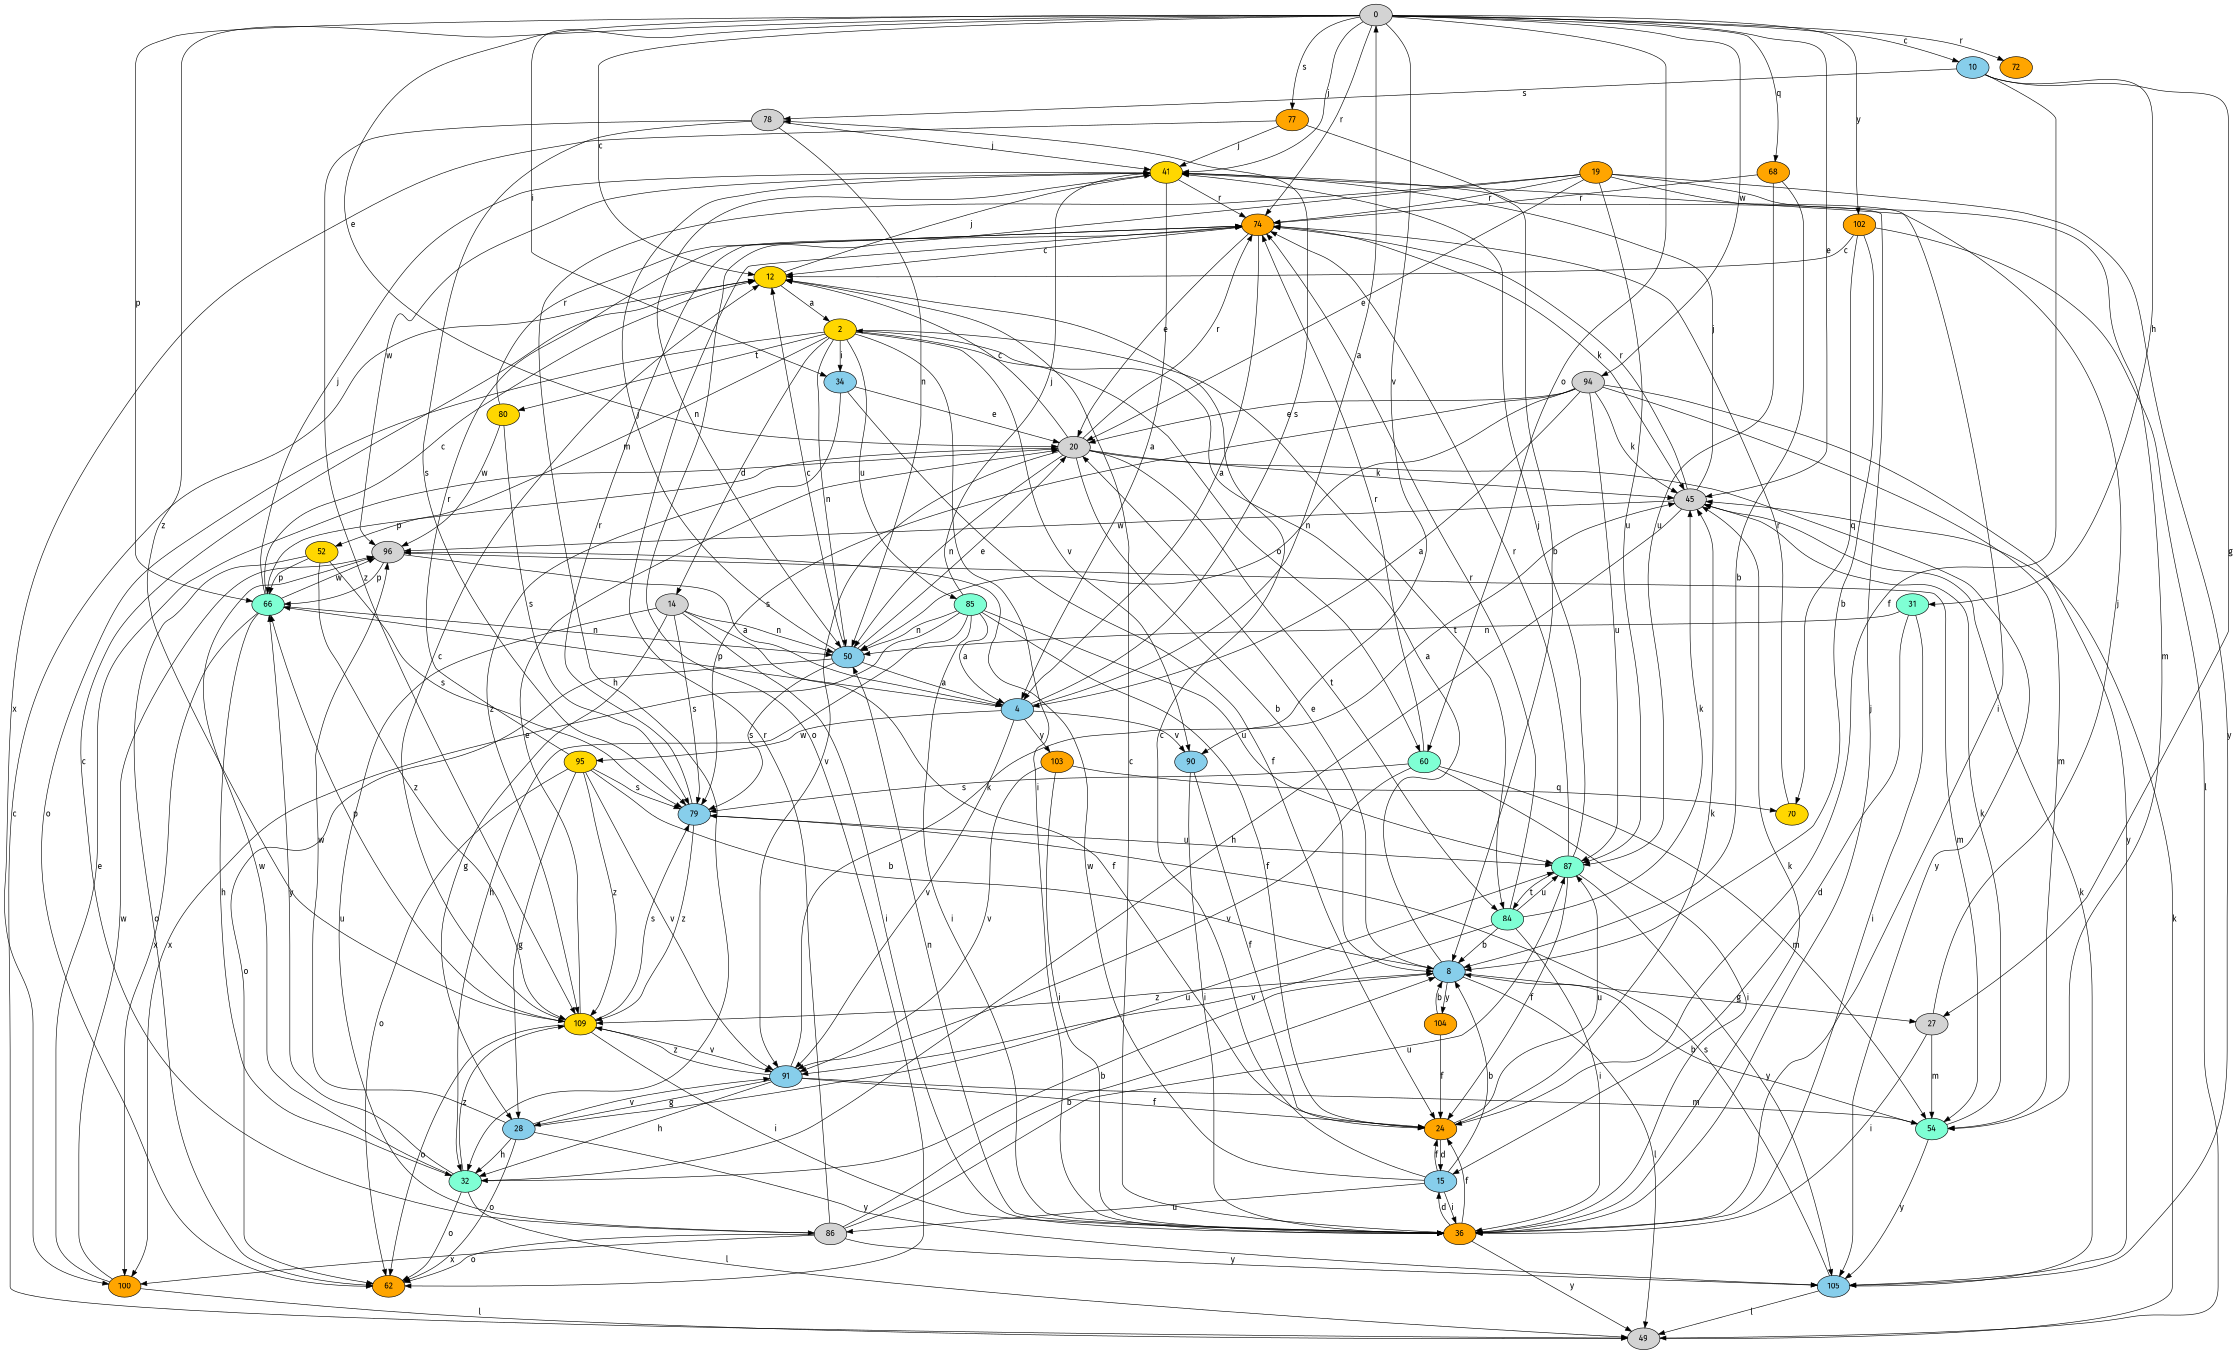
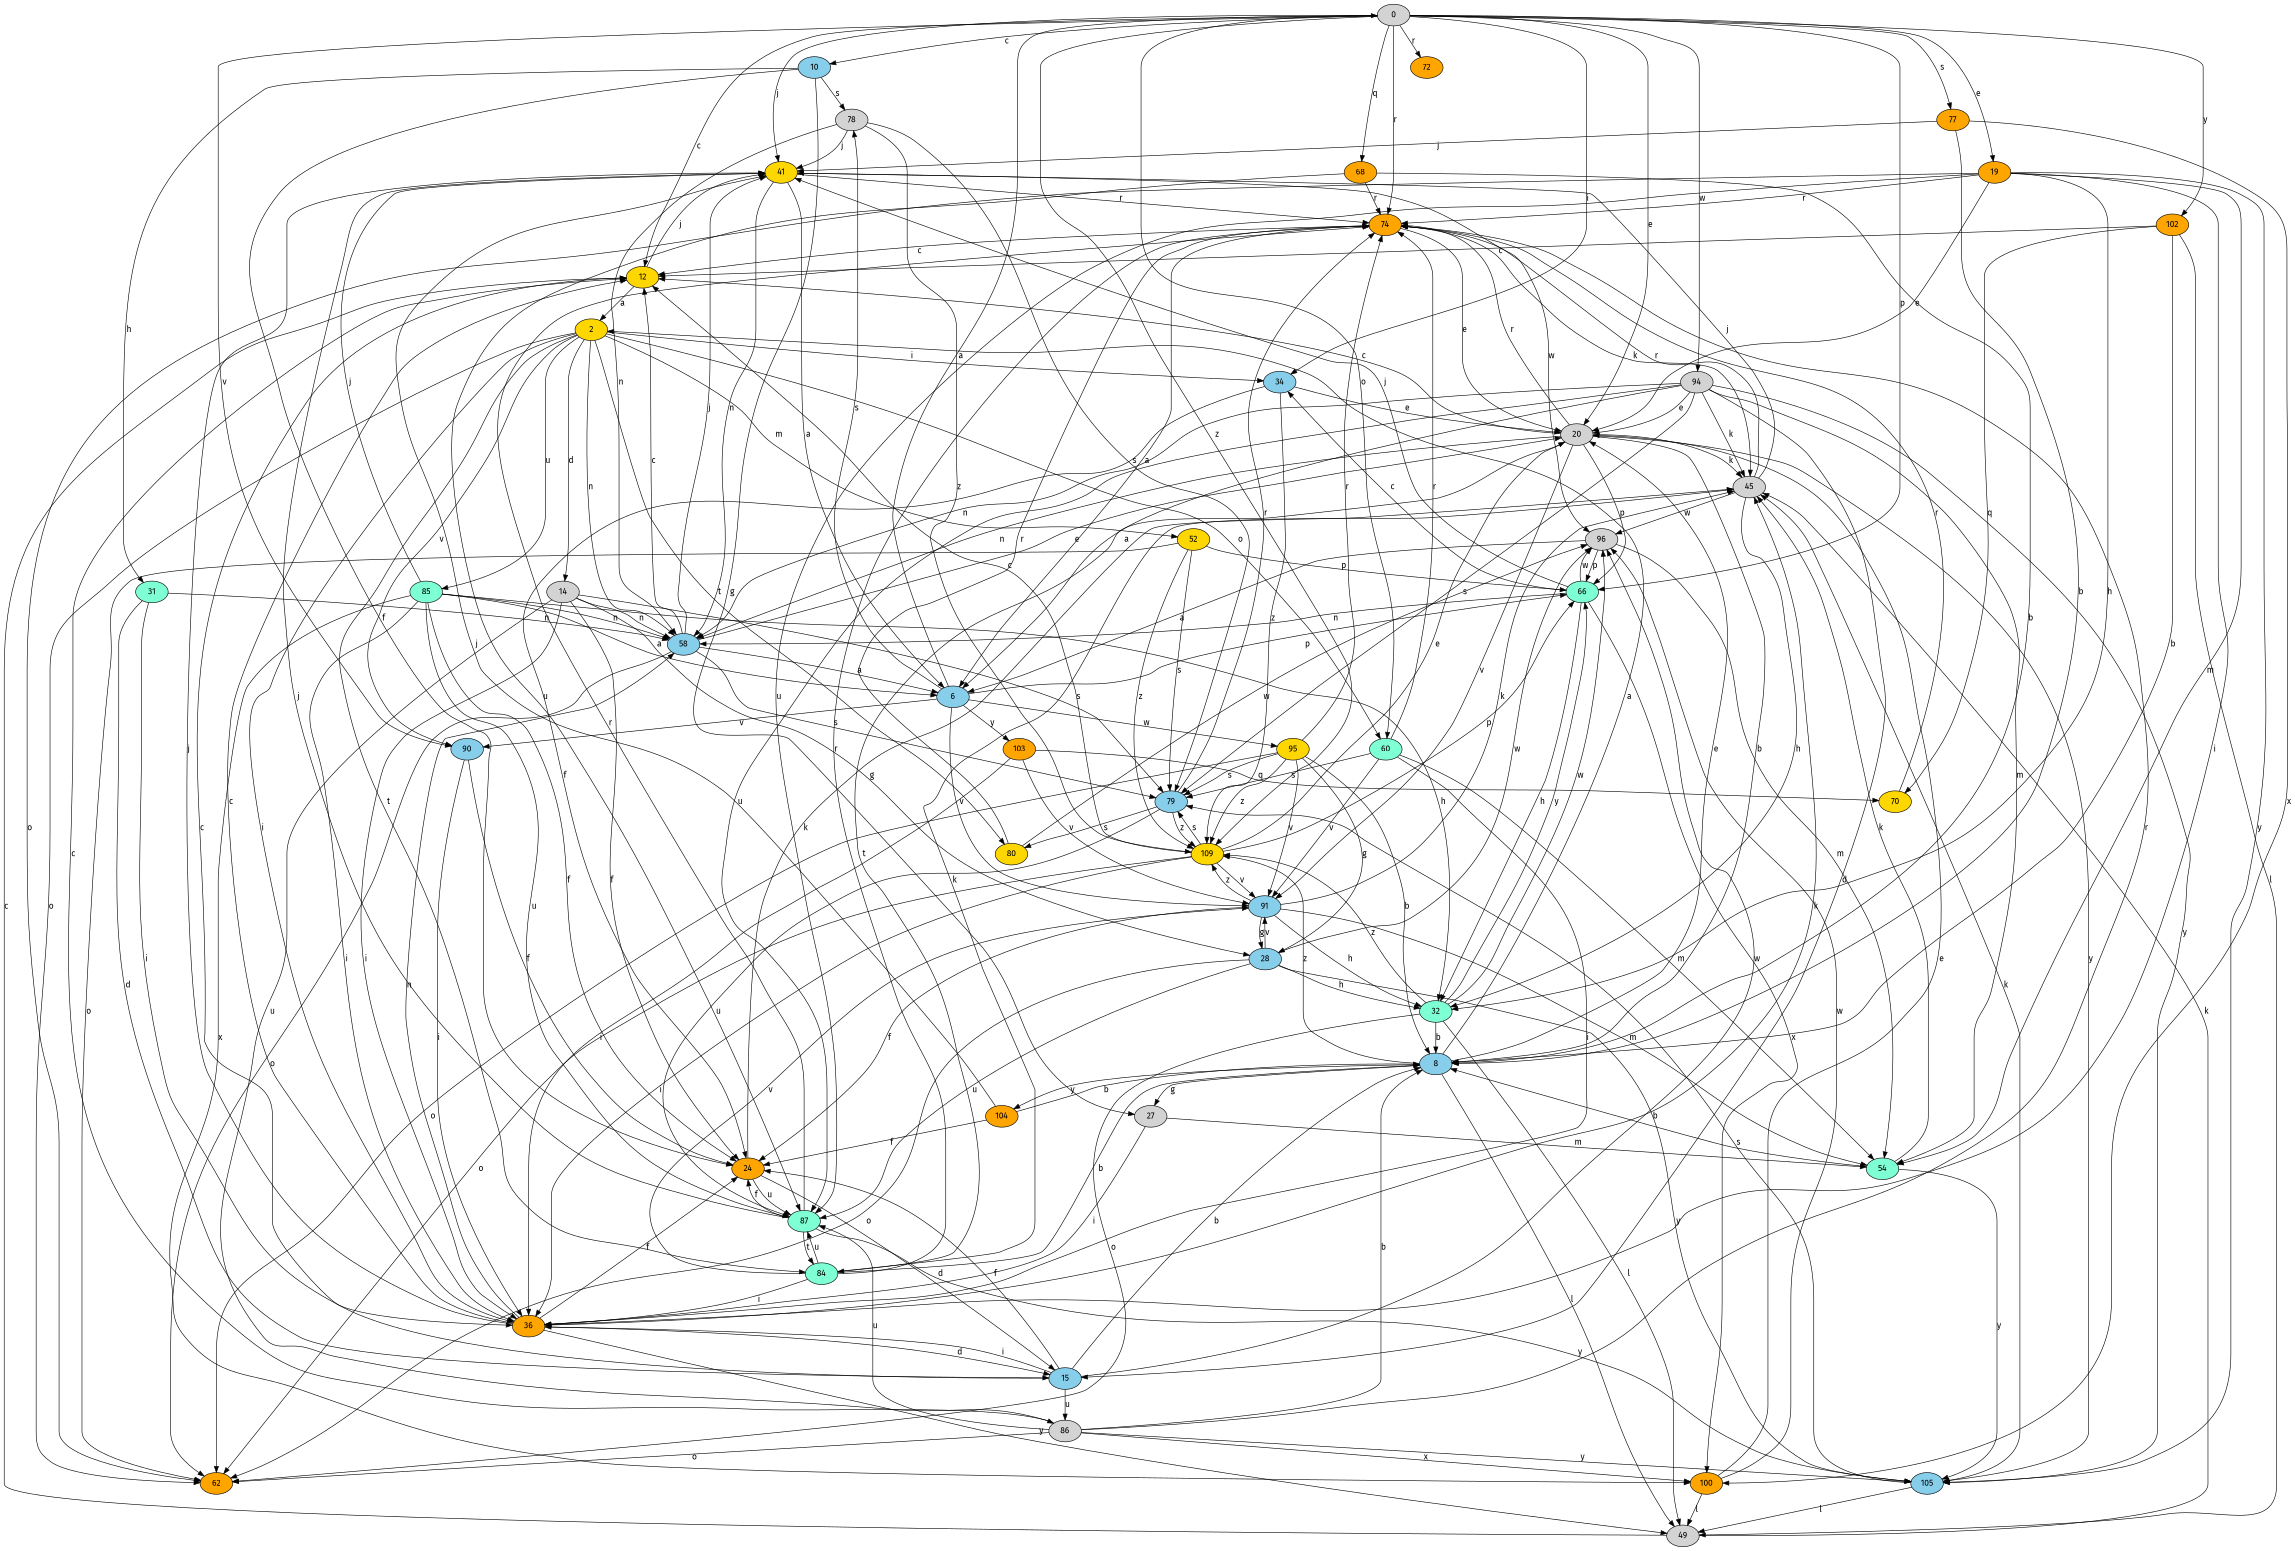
(1826, 97) -> (1738, 22)
(1999, 274) -> (470, 639)
(466, 417) -> (1420, 525)
(541, 657) -> (1097, 826)
(848, 657) -> (684, 644)
(1017, 709) -> (953, 697)
none -> (1744, 1072)
